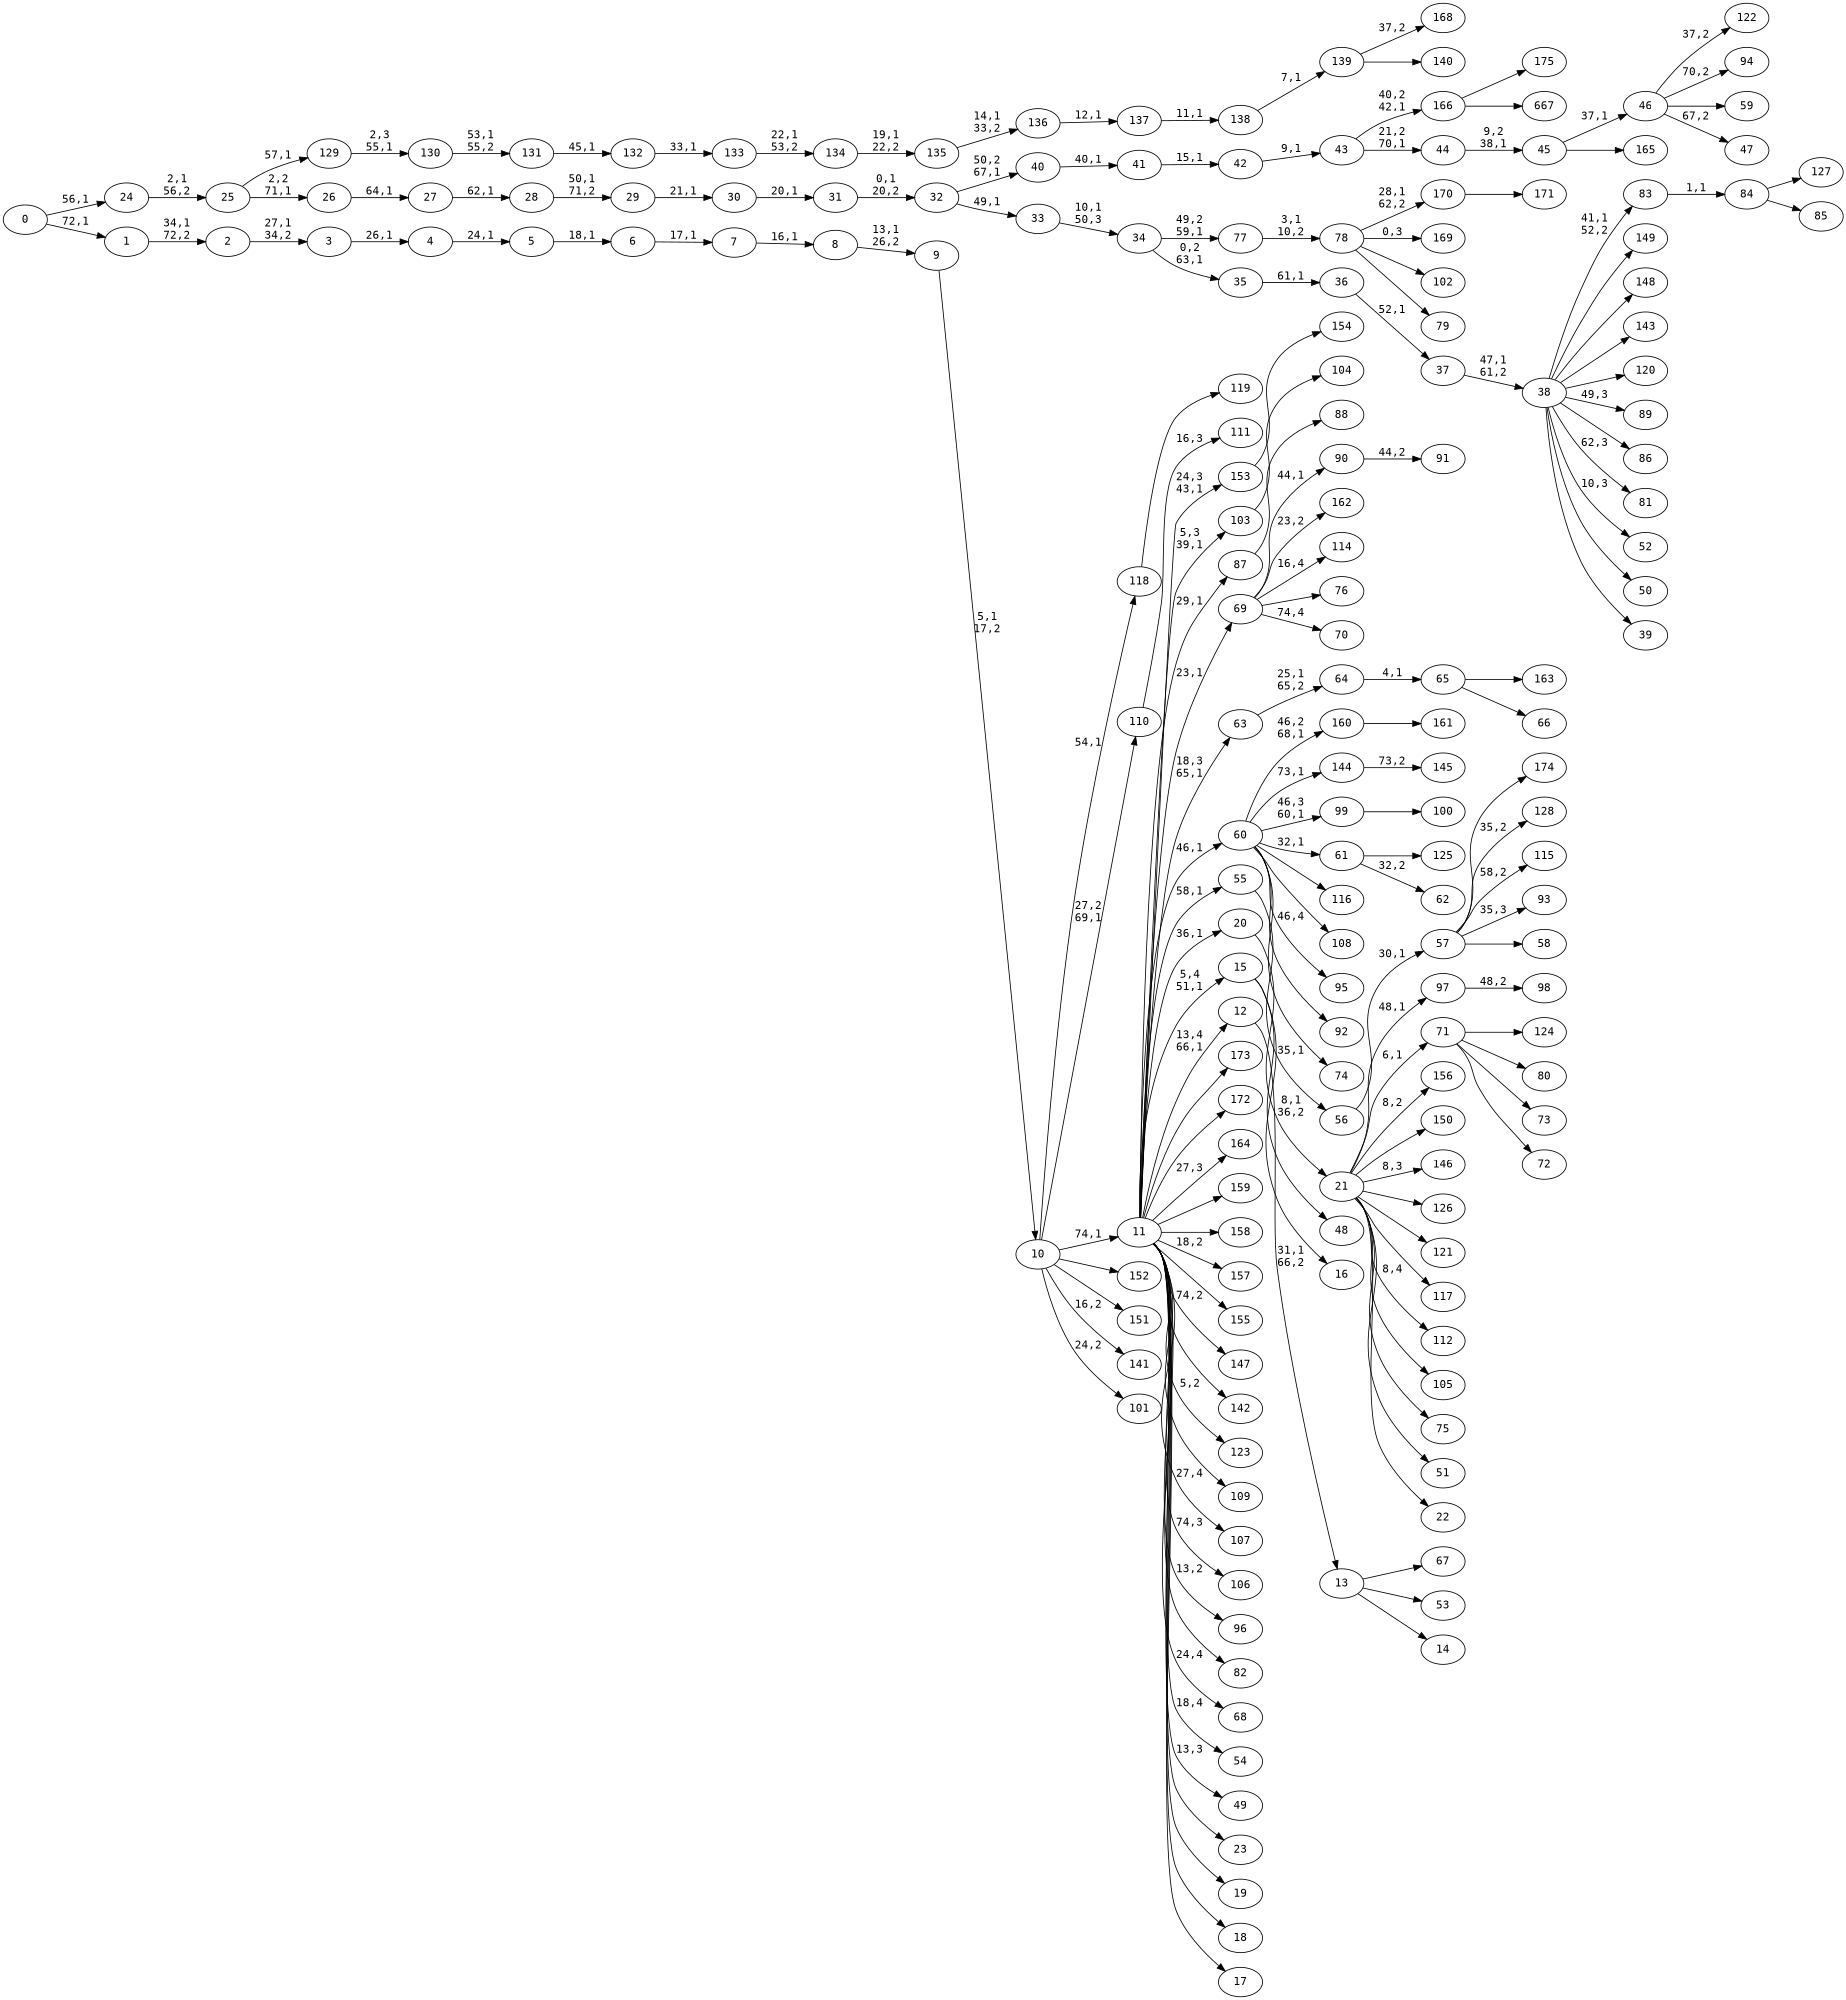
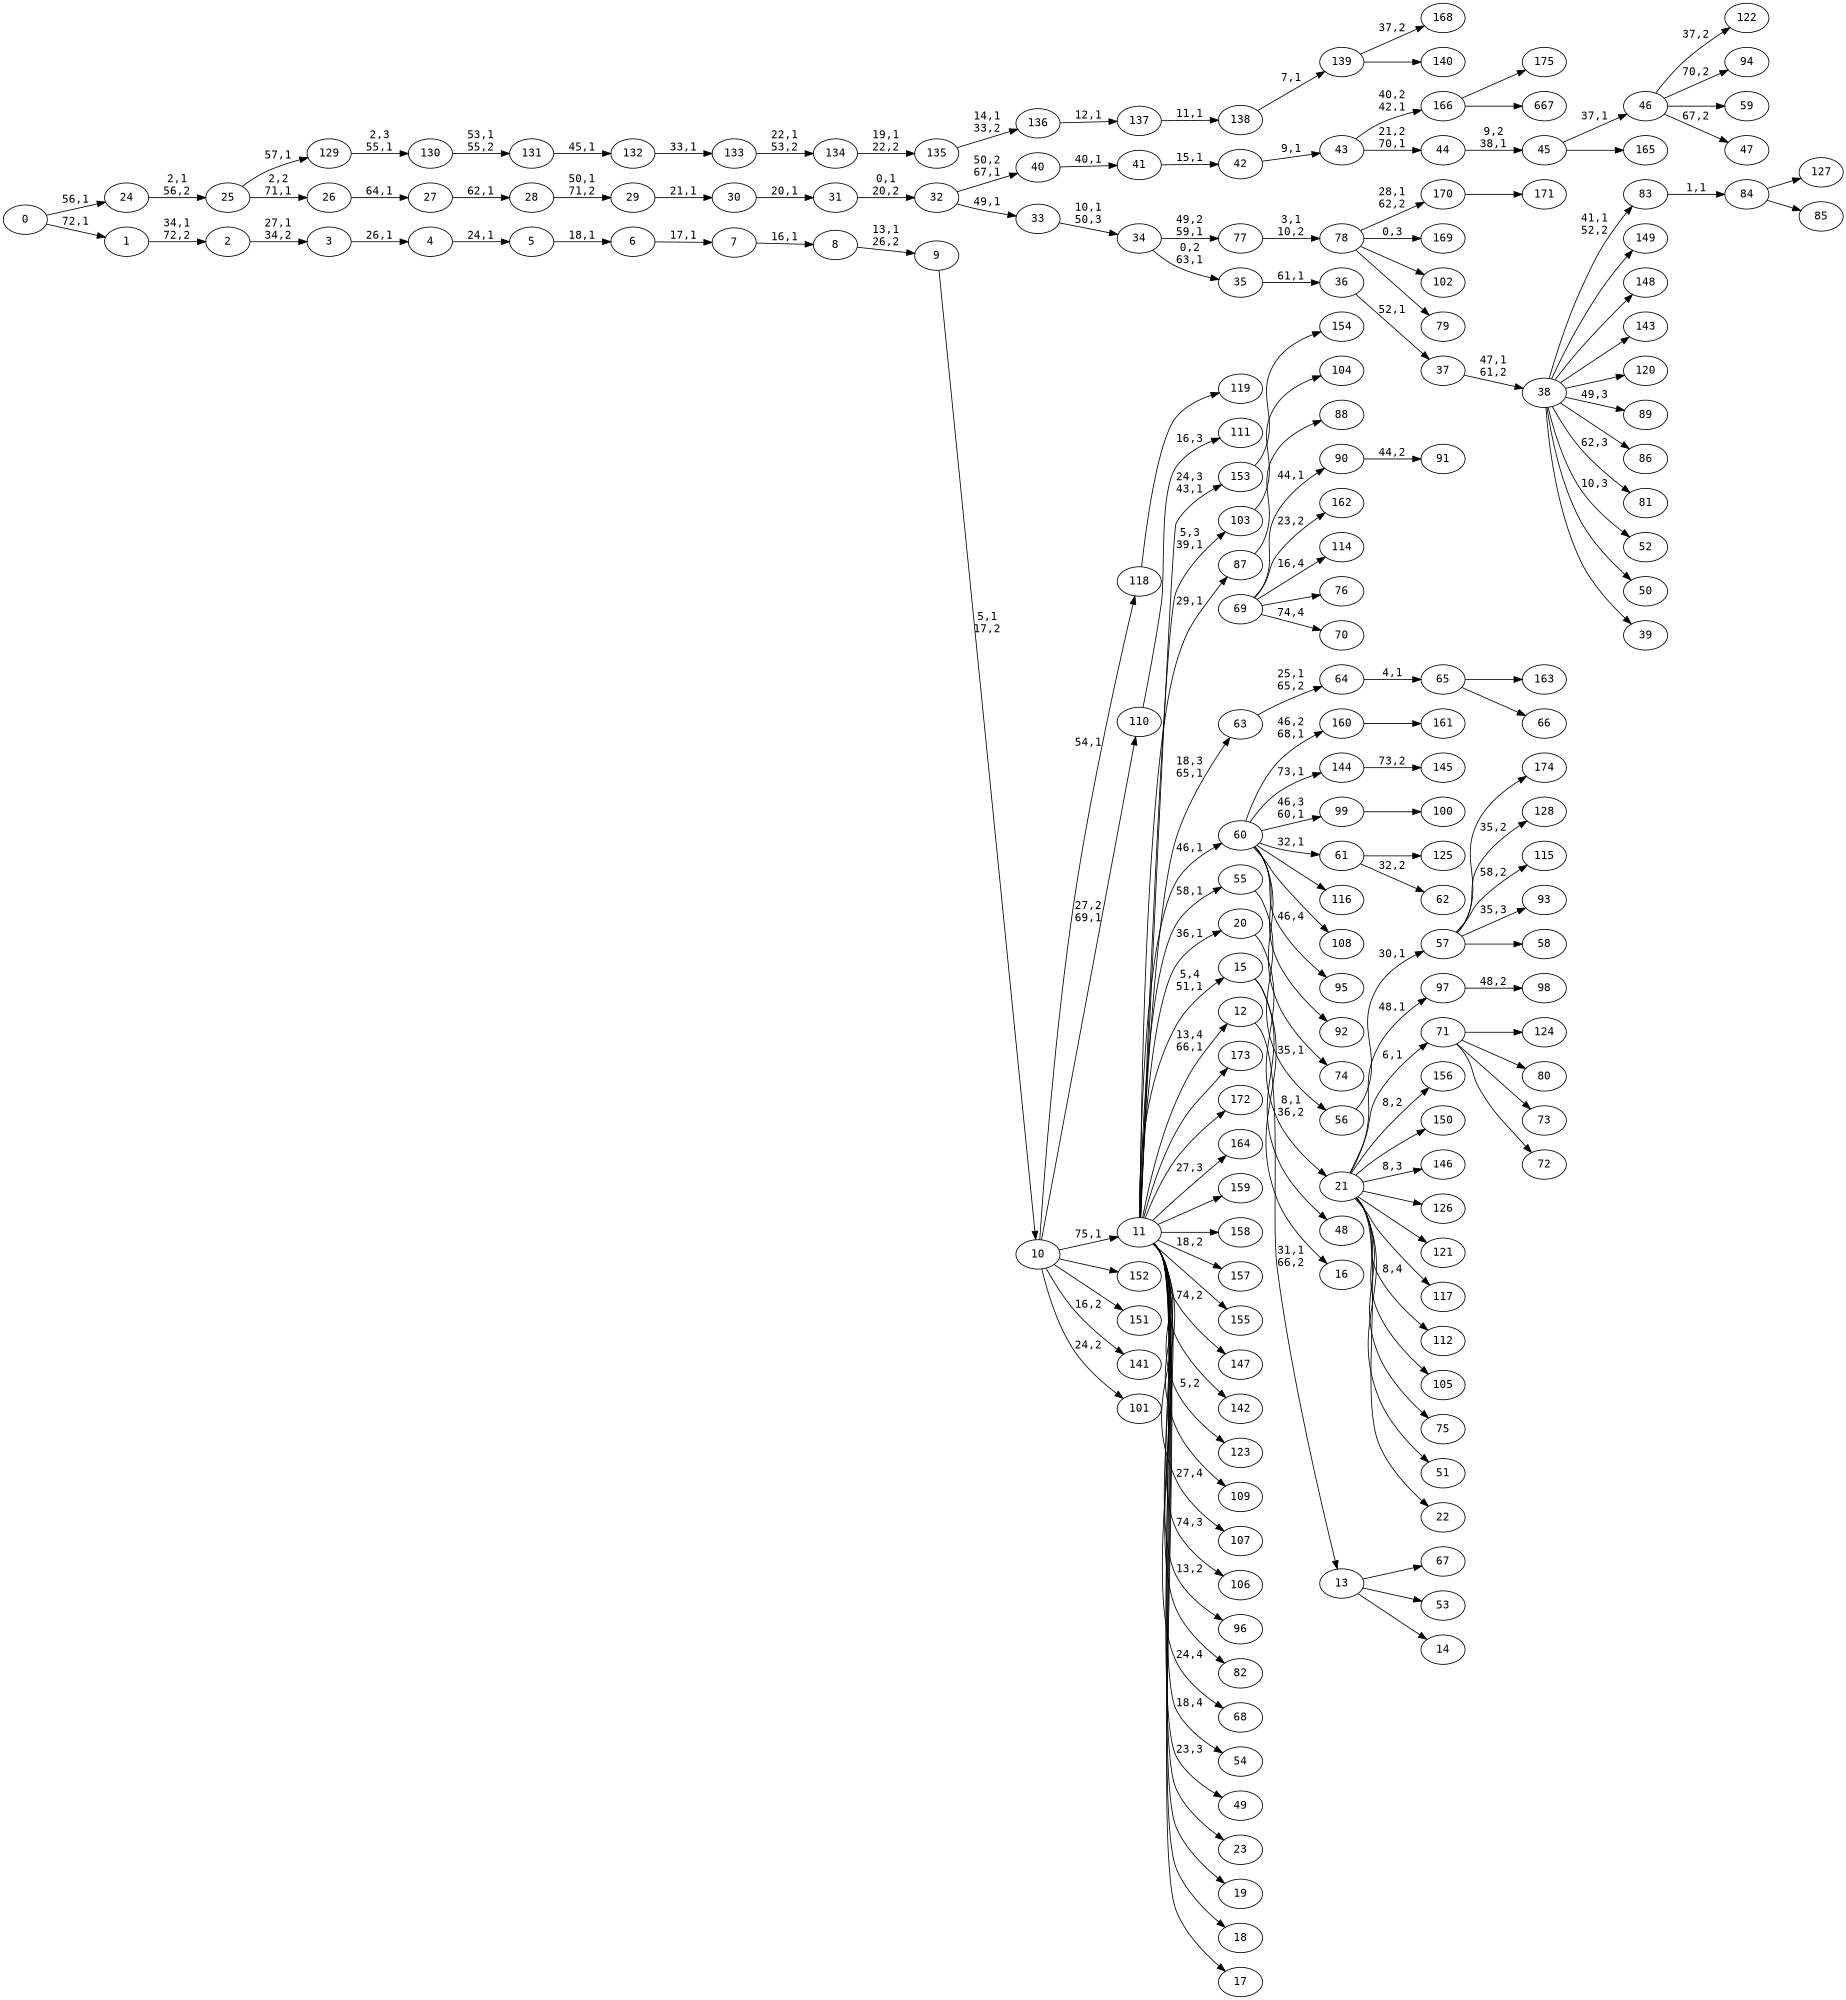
(1164, 828) -> none
(1089, 1234) -> (1089, 1234)
(1190, 1750) -> (1190, 1750)
